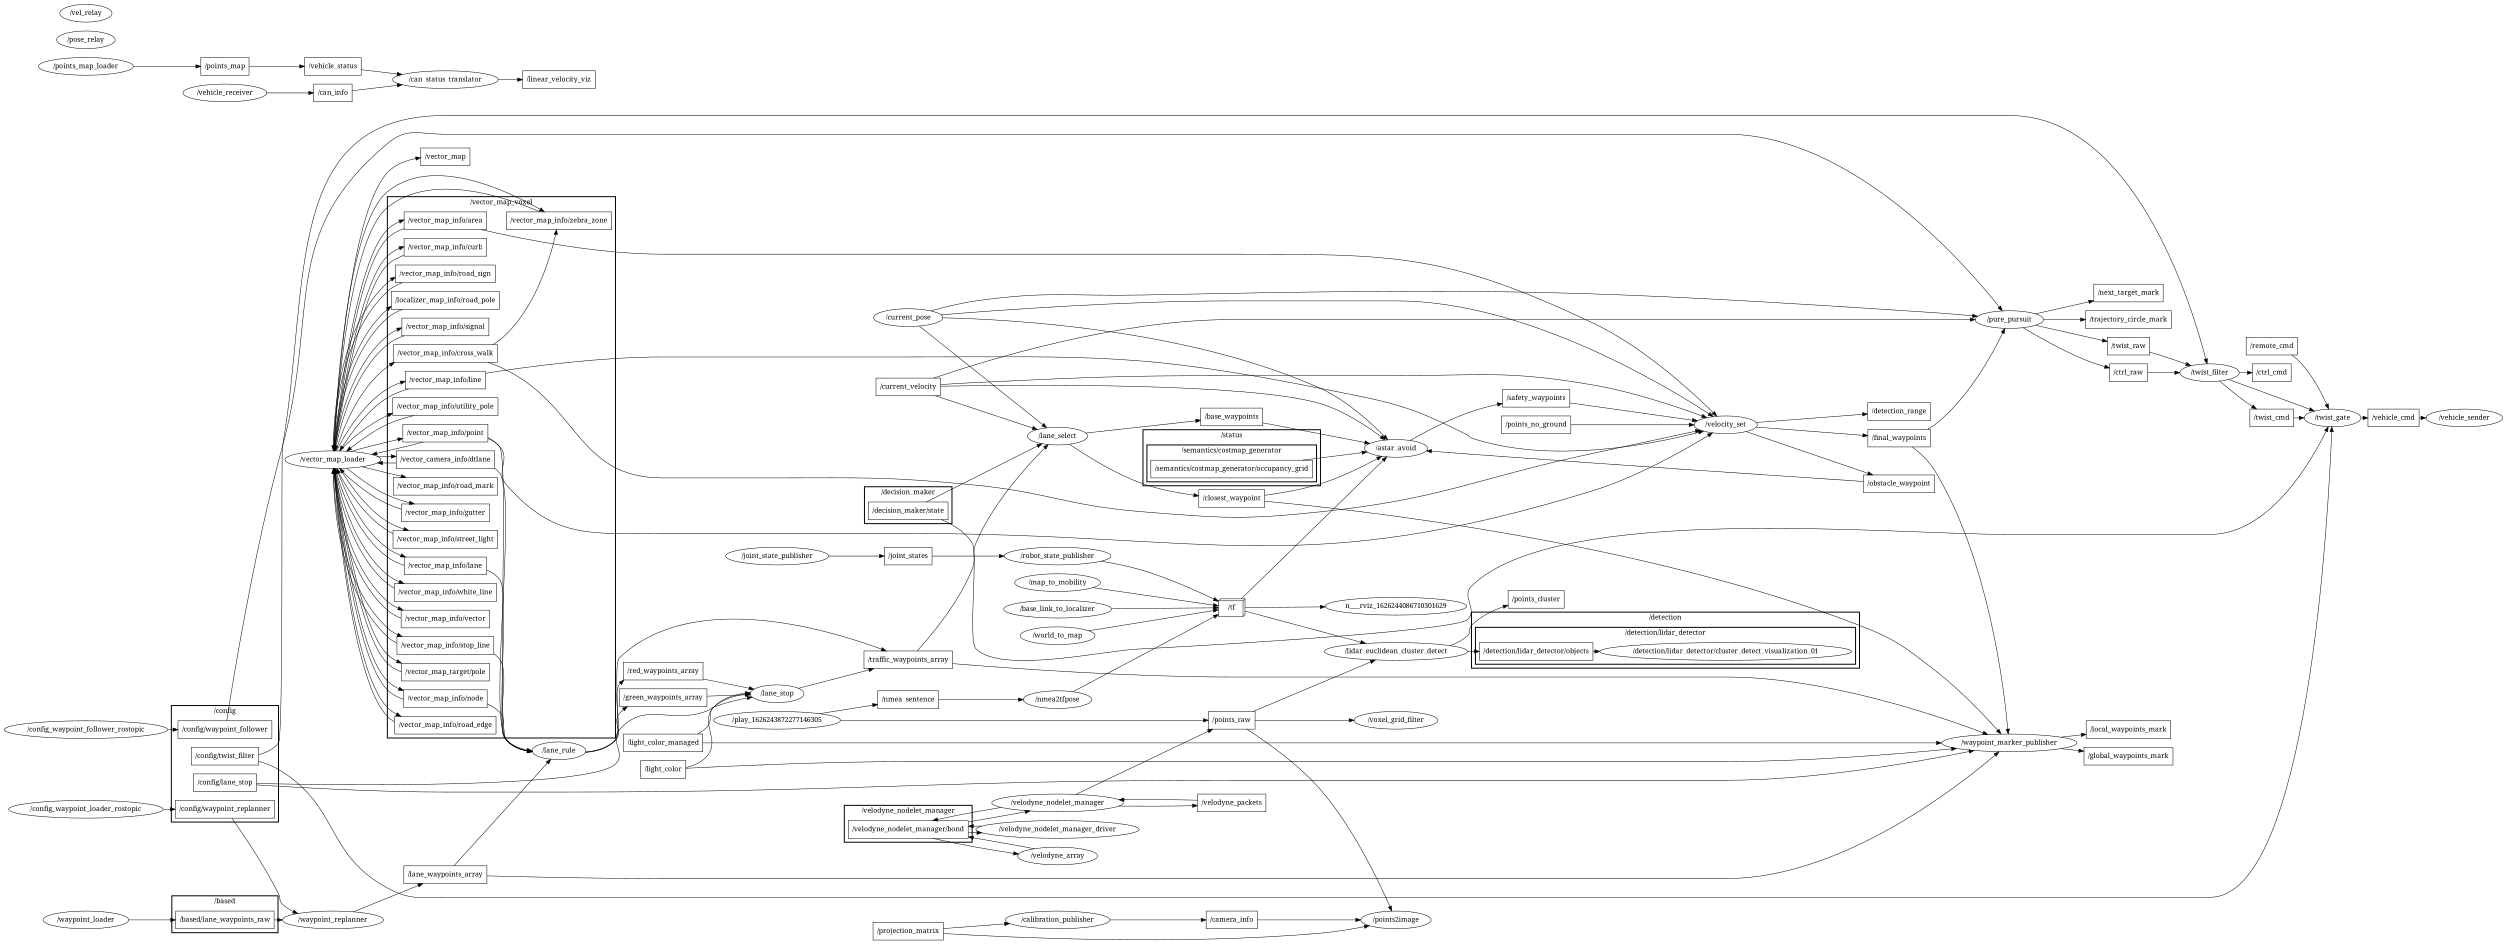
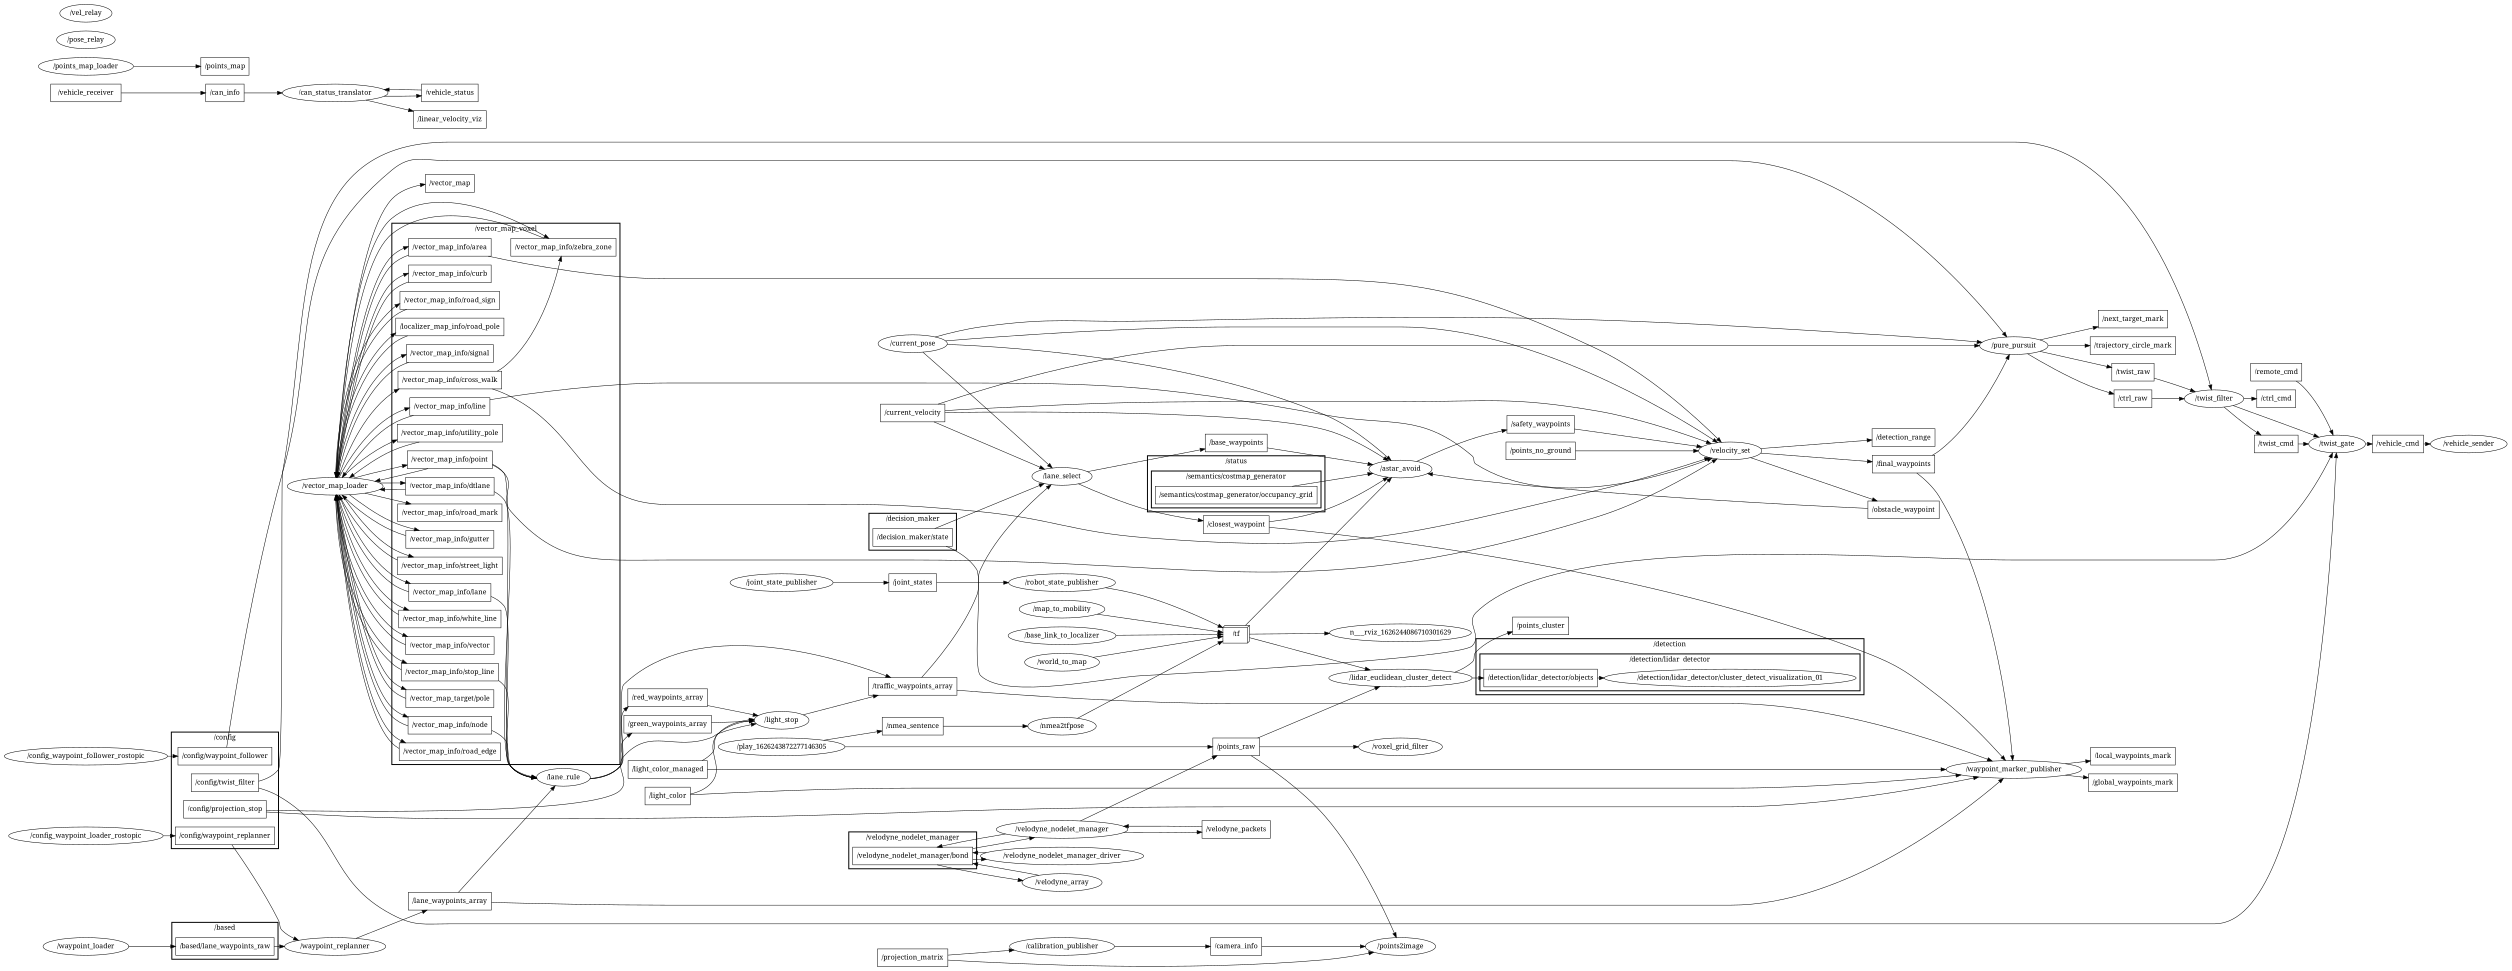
(274, 66) -> (400, 96)
(225, 93) -> (86, 93)
(445, 460) -> (450, 486)
(777, 694) -> (782, 720)
(225, 783) -> (225, 809)
